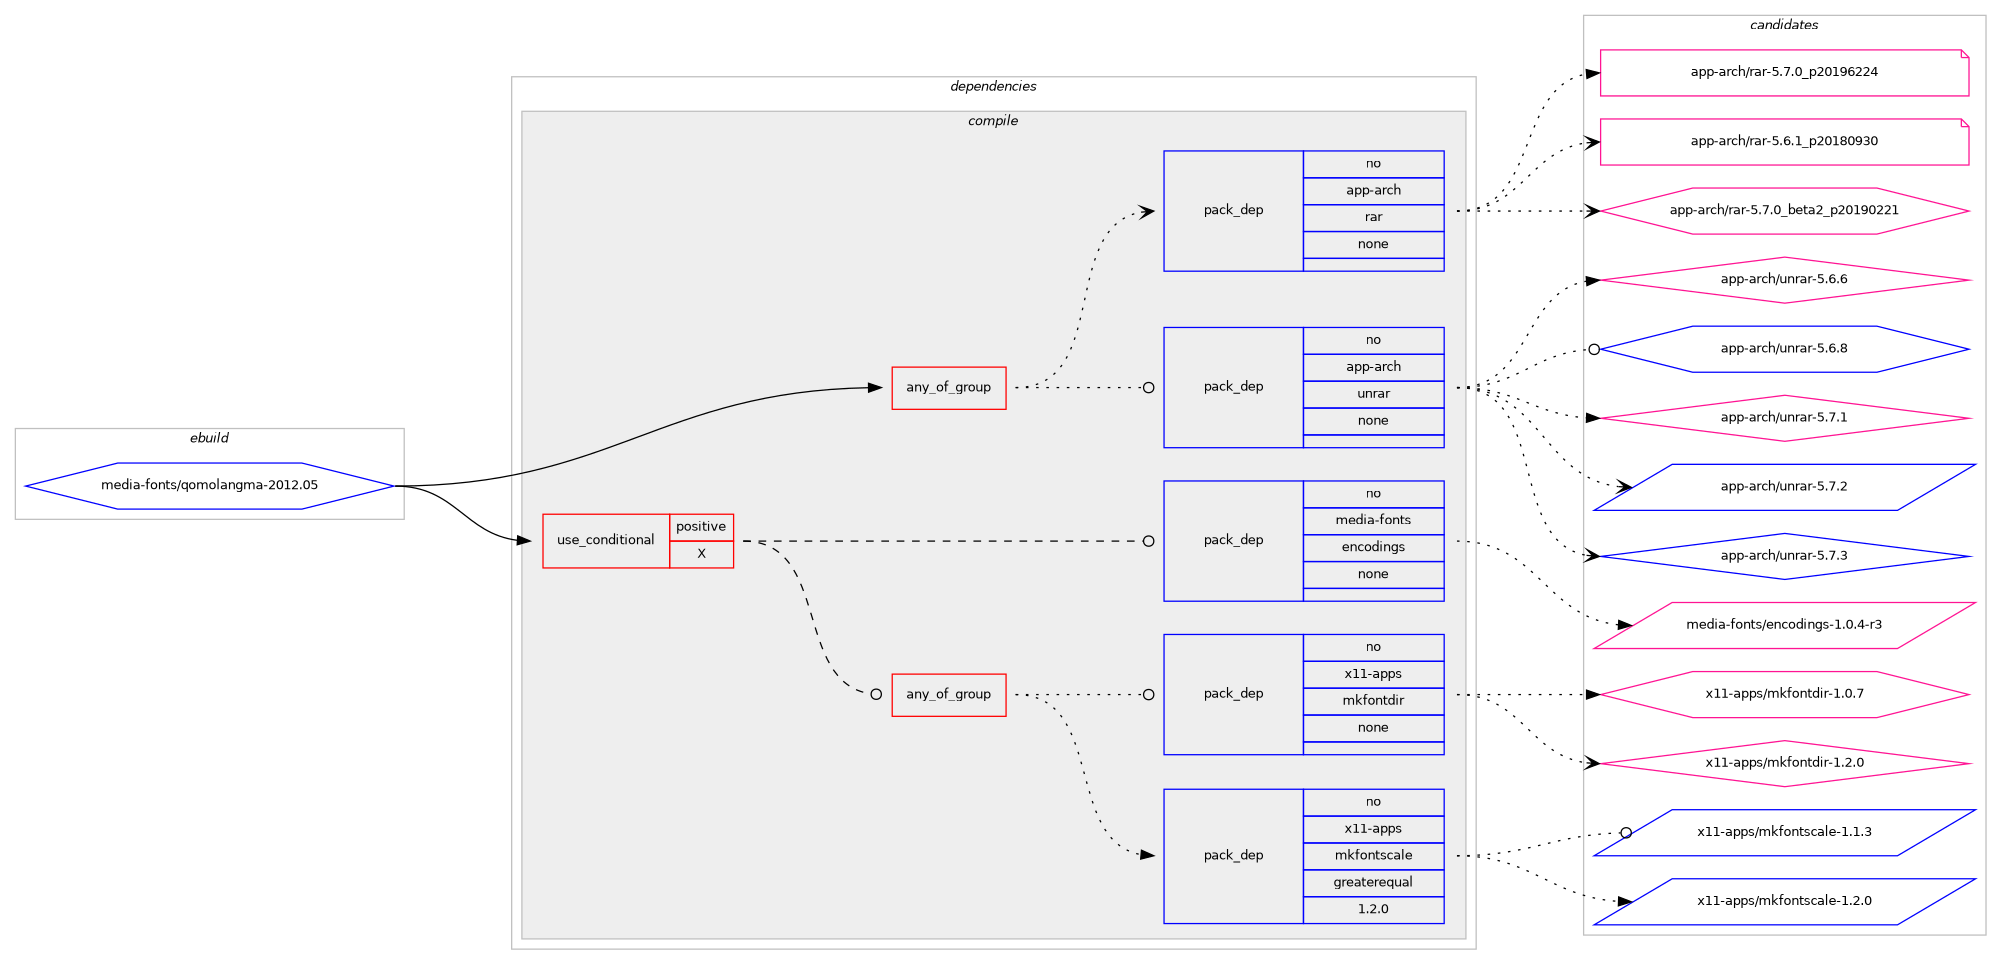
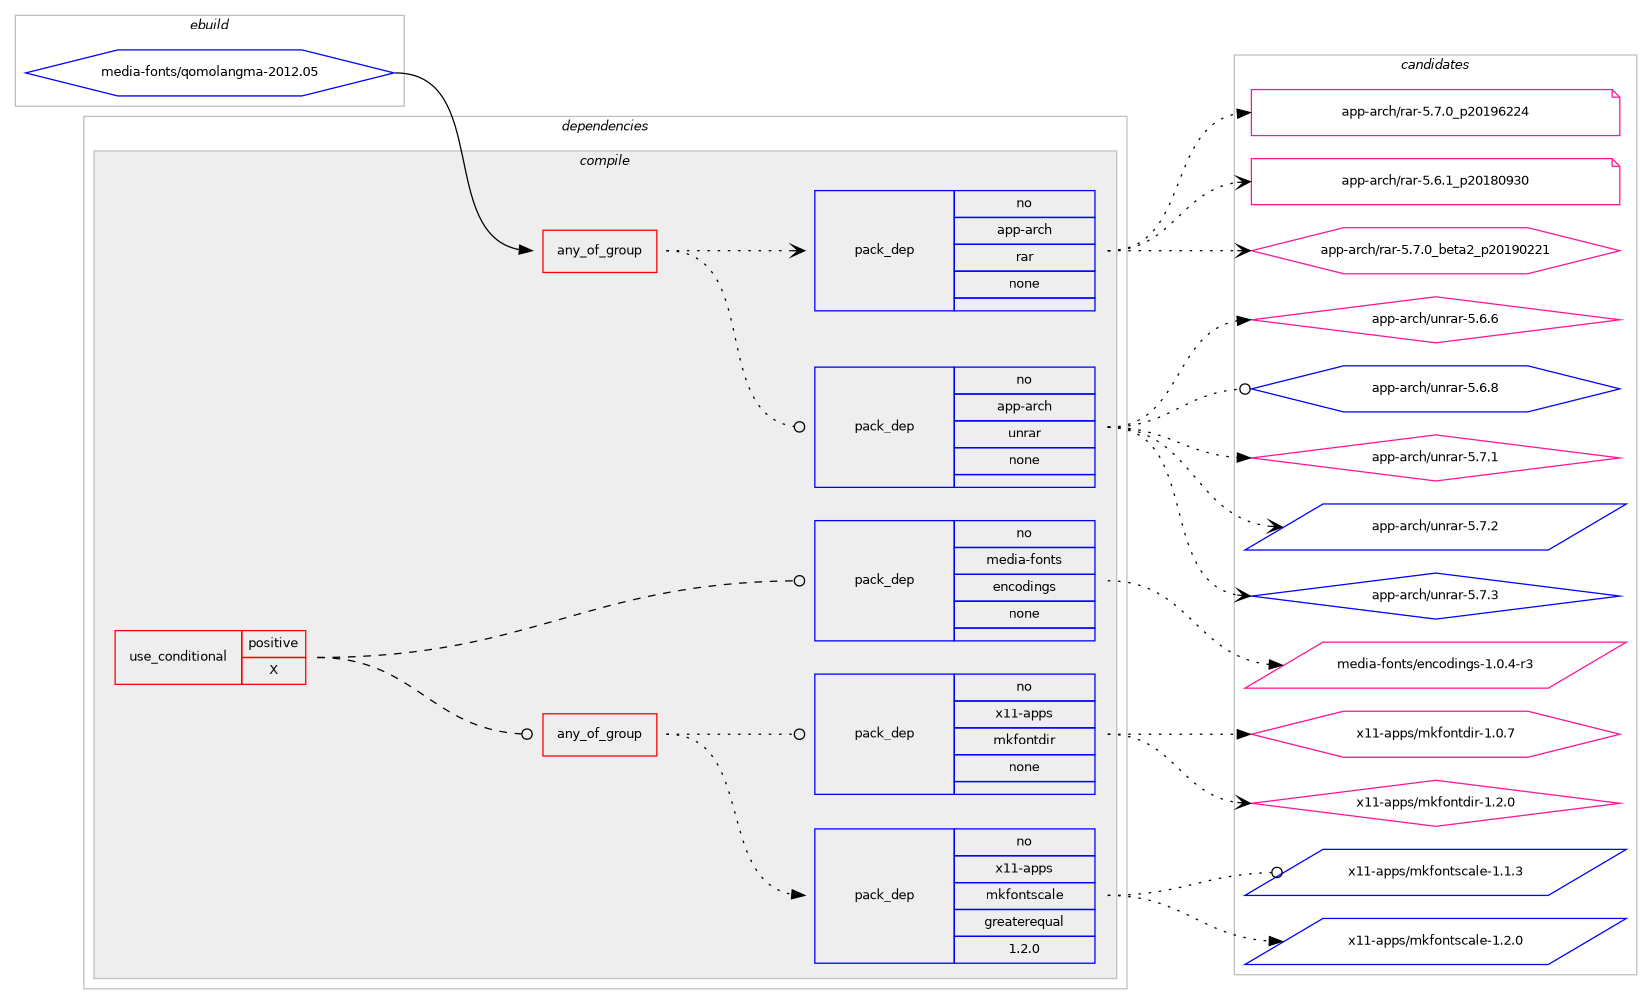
(458, 510) -> none
